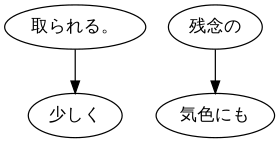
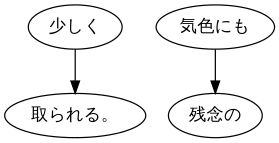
(75, 65) -> (75, 65)
(215, 65) -> (215, 65)
